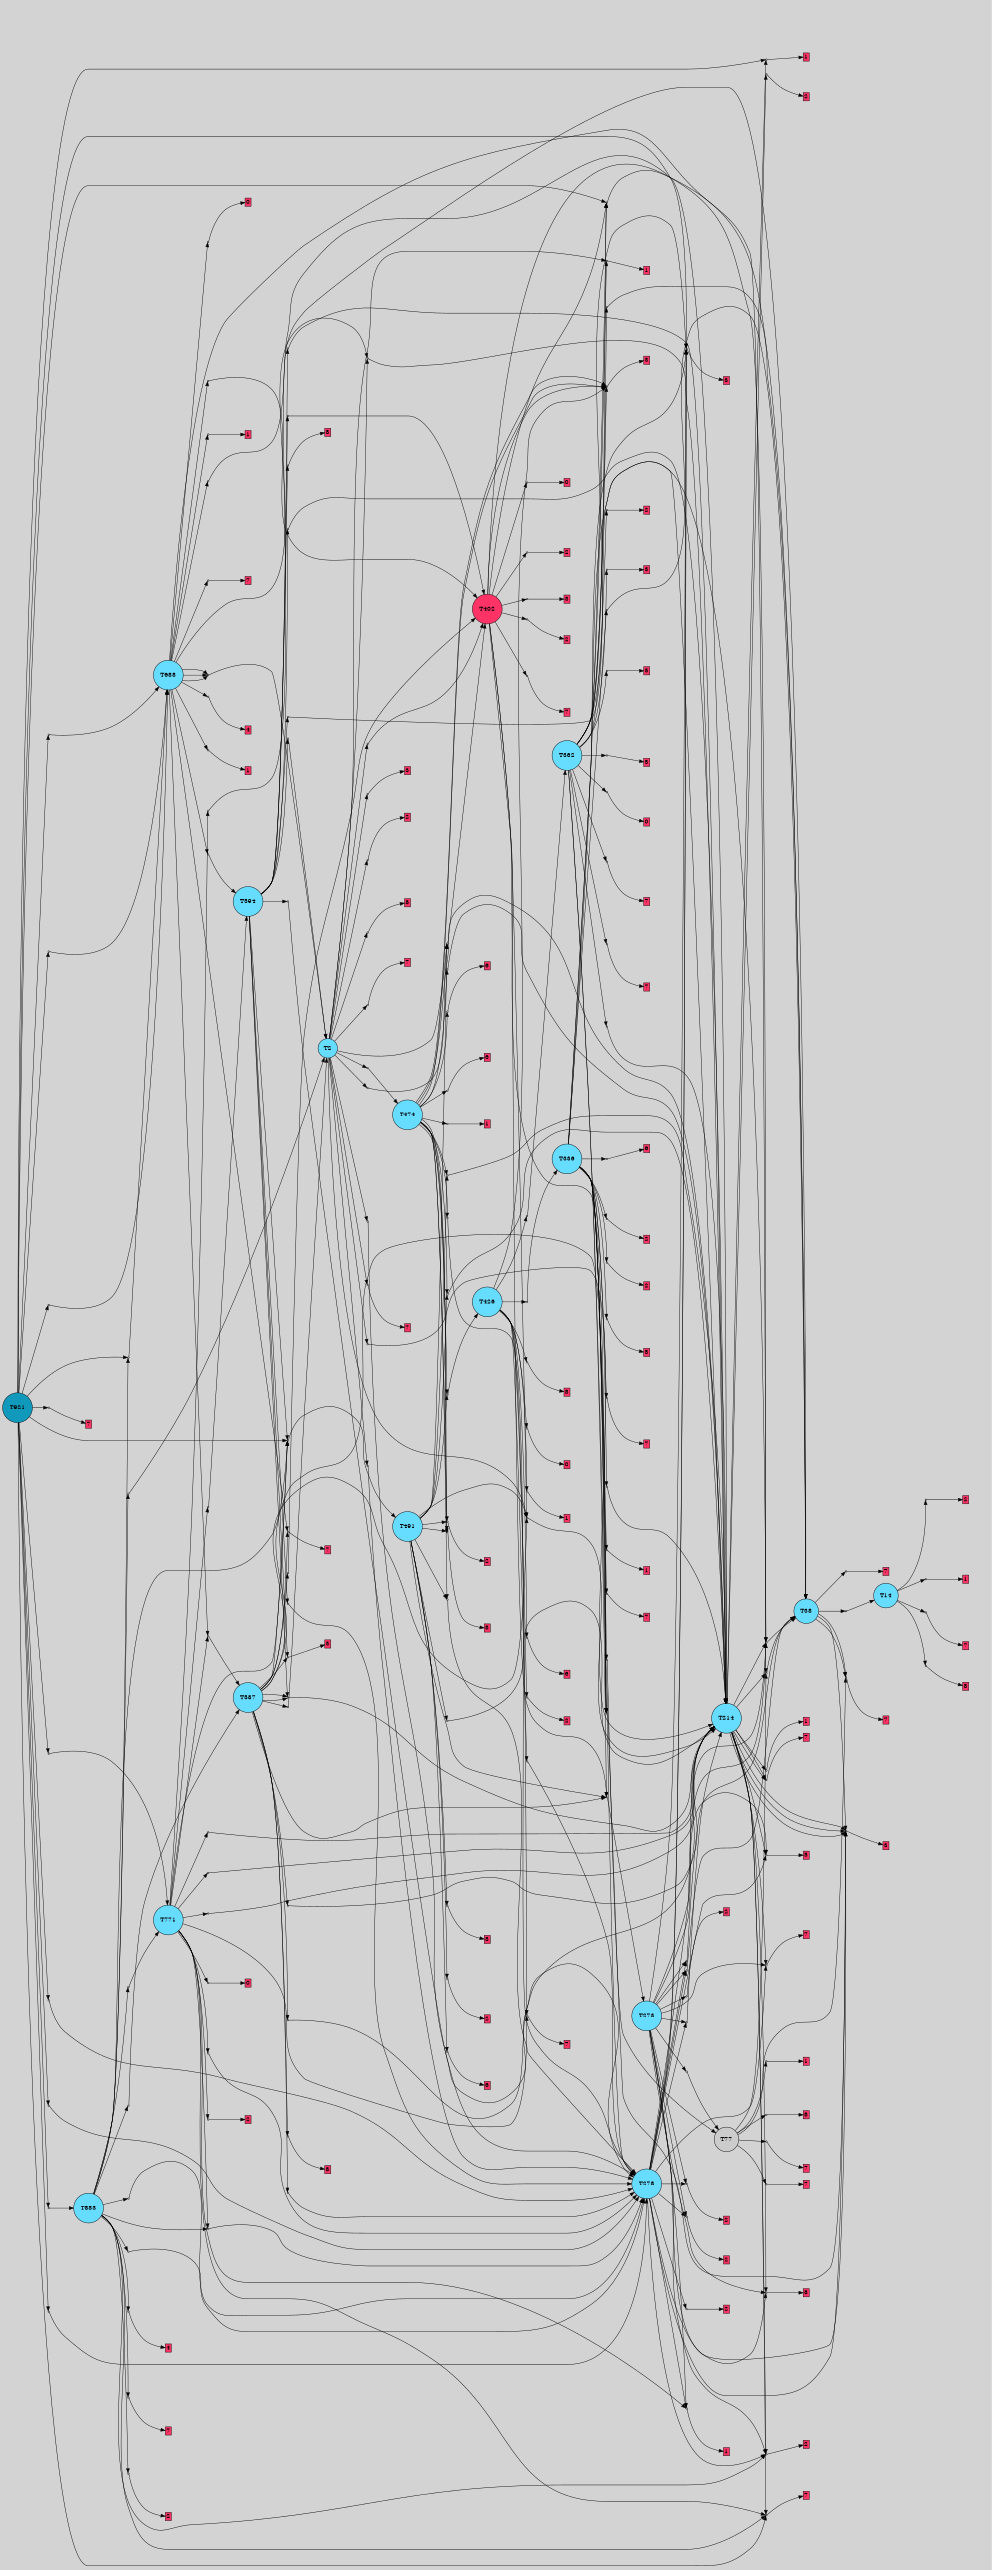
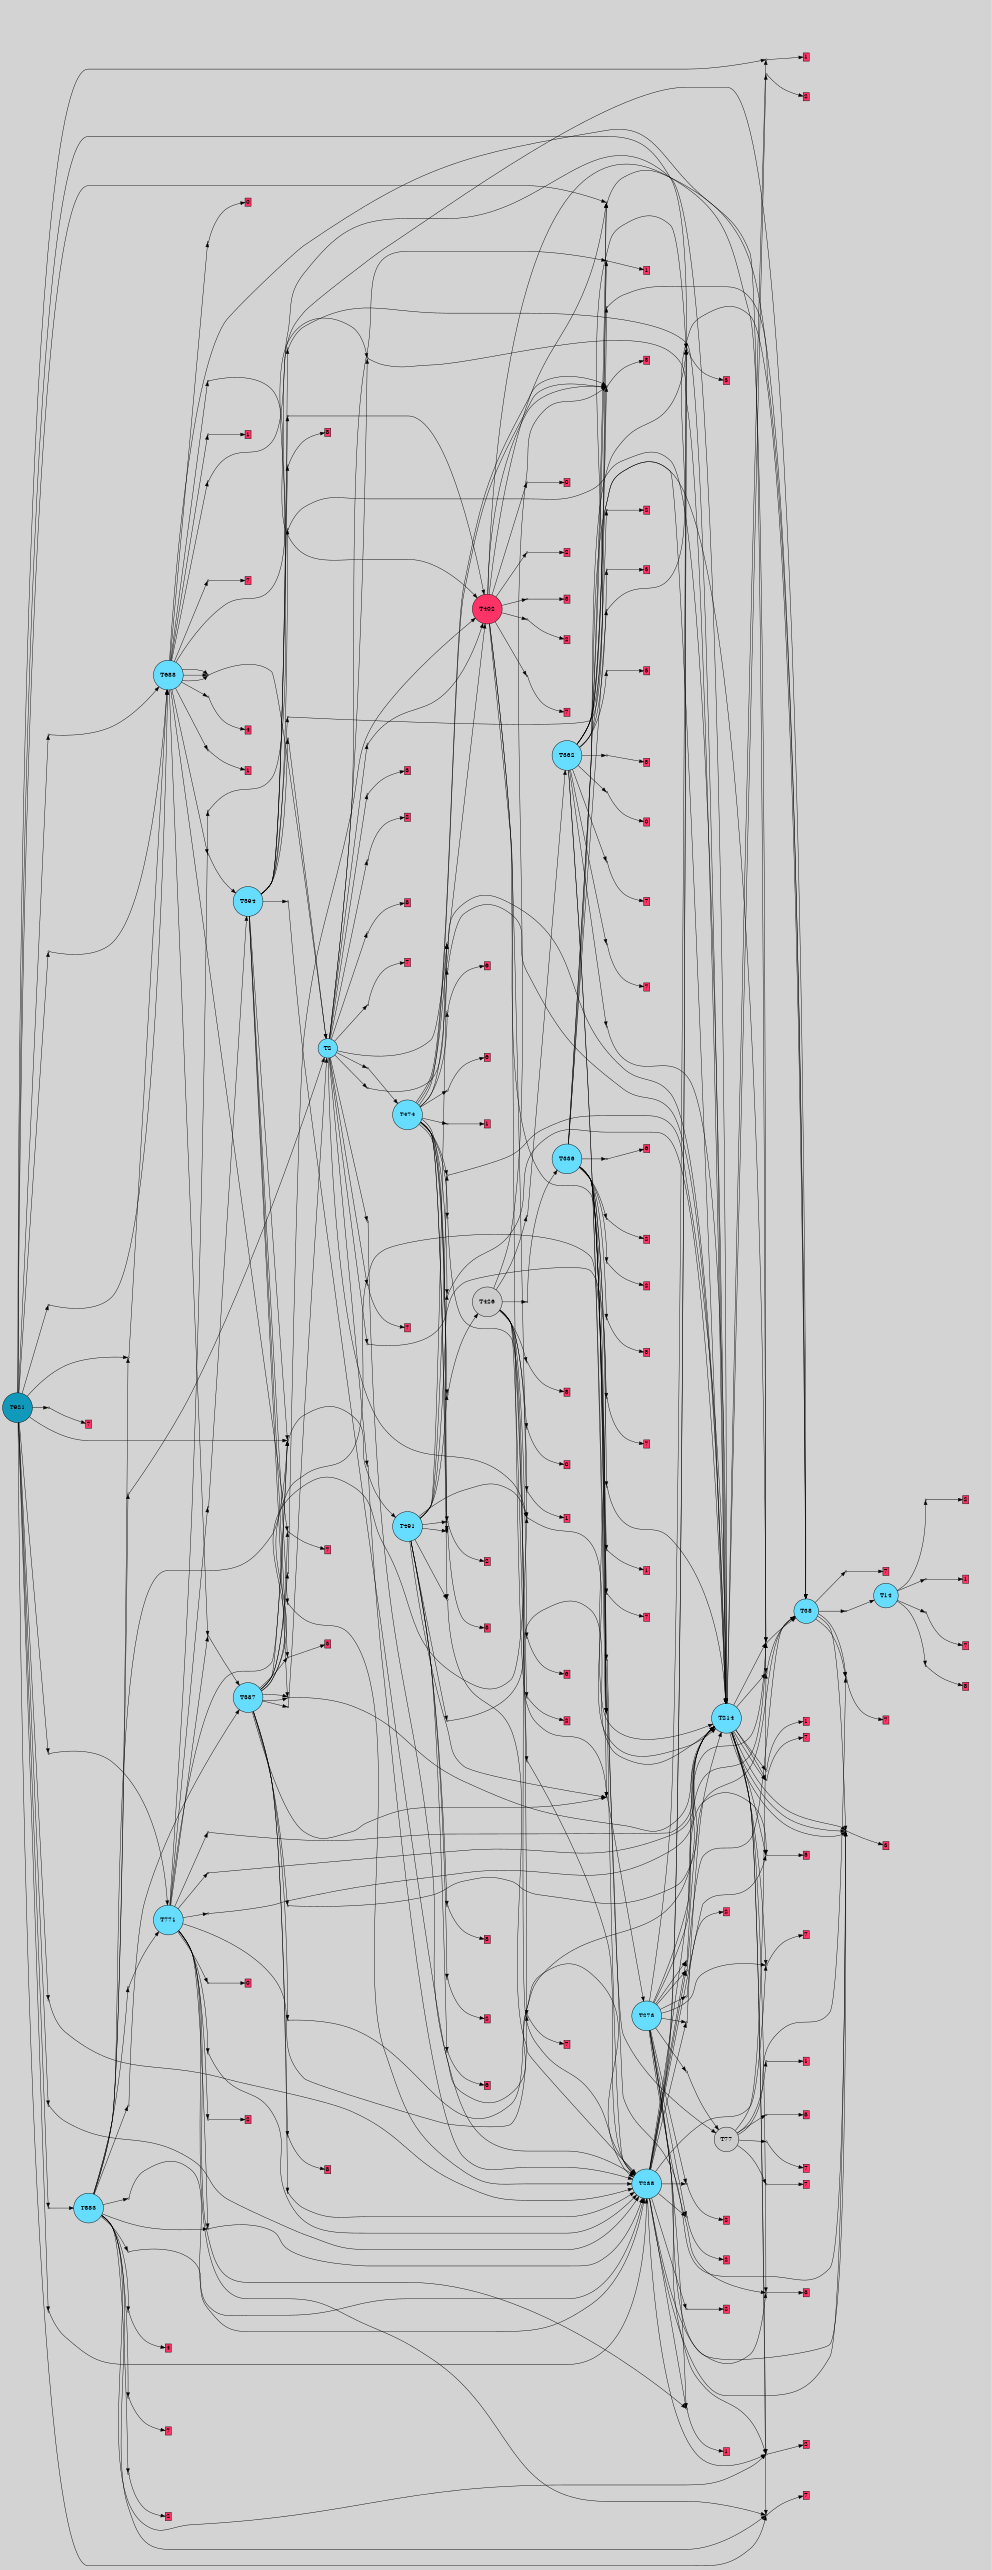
(487, 1302) -> (487, 1302)
(647, 2184) -> (647, 2184)
